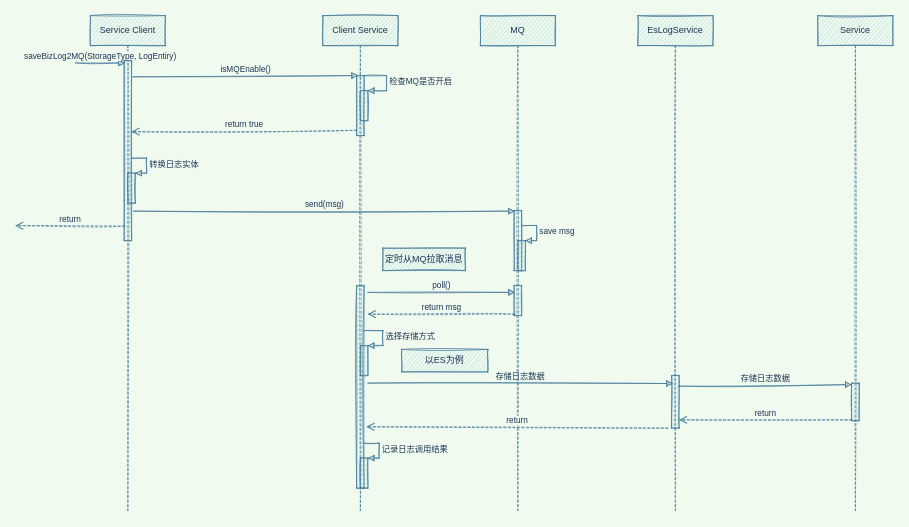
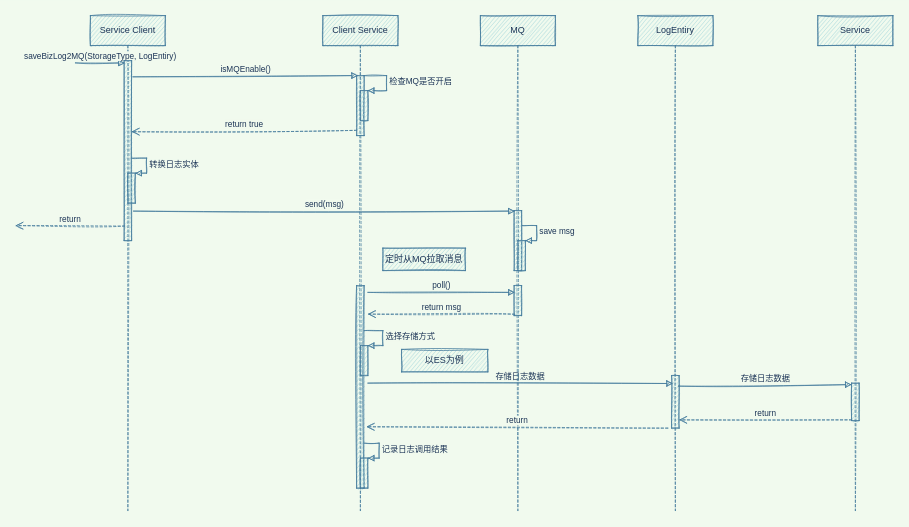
(675, 30) -> (675, 30)
